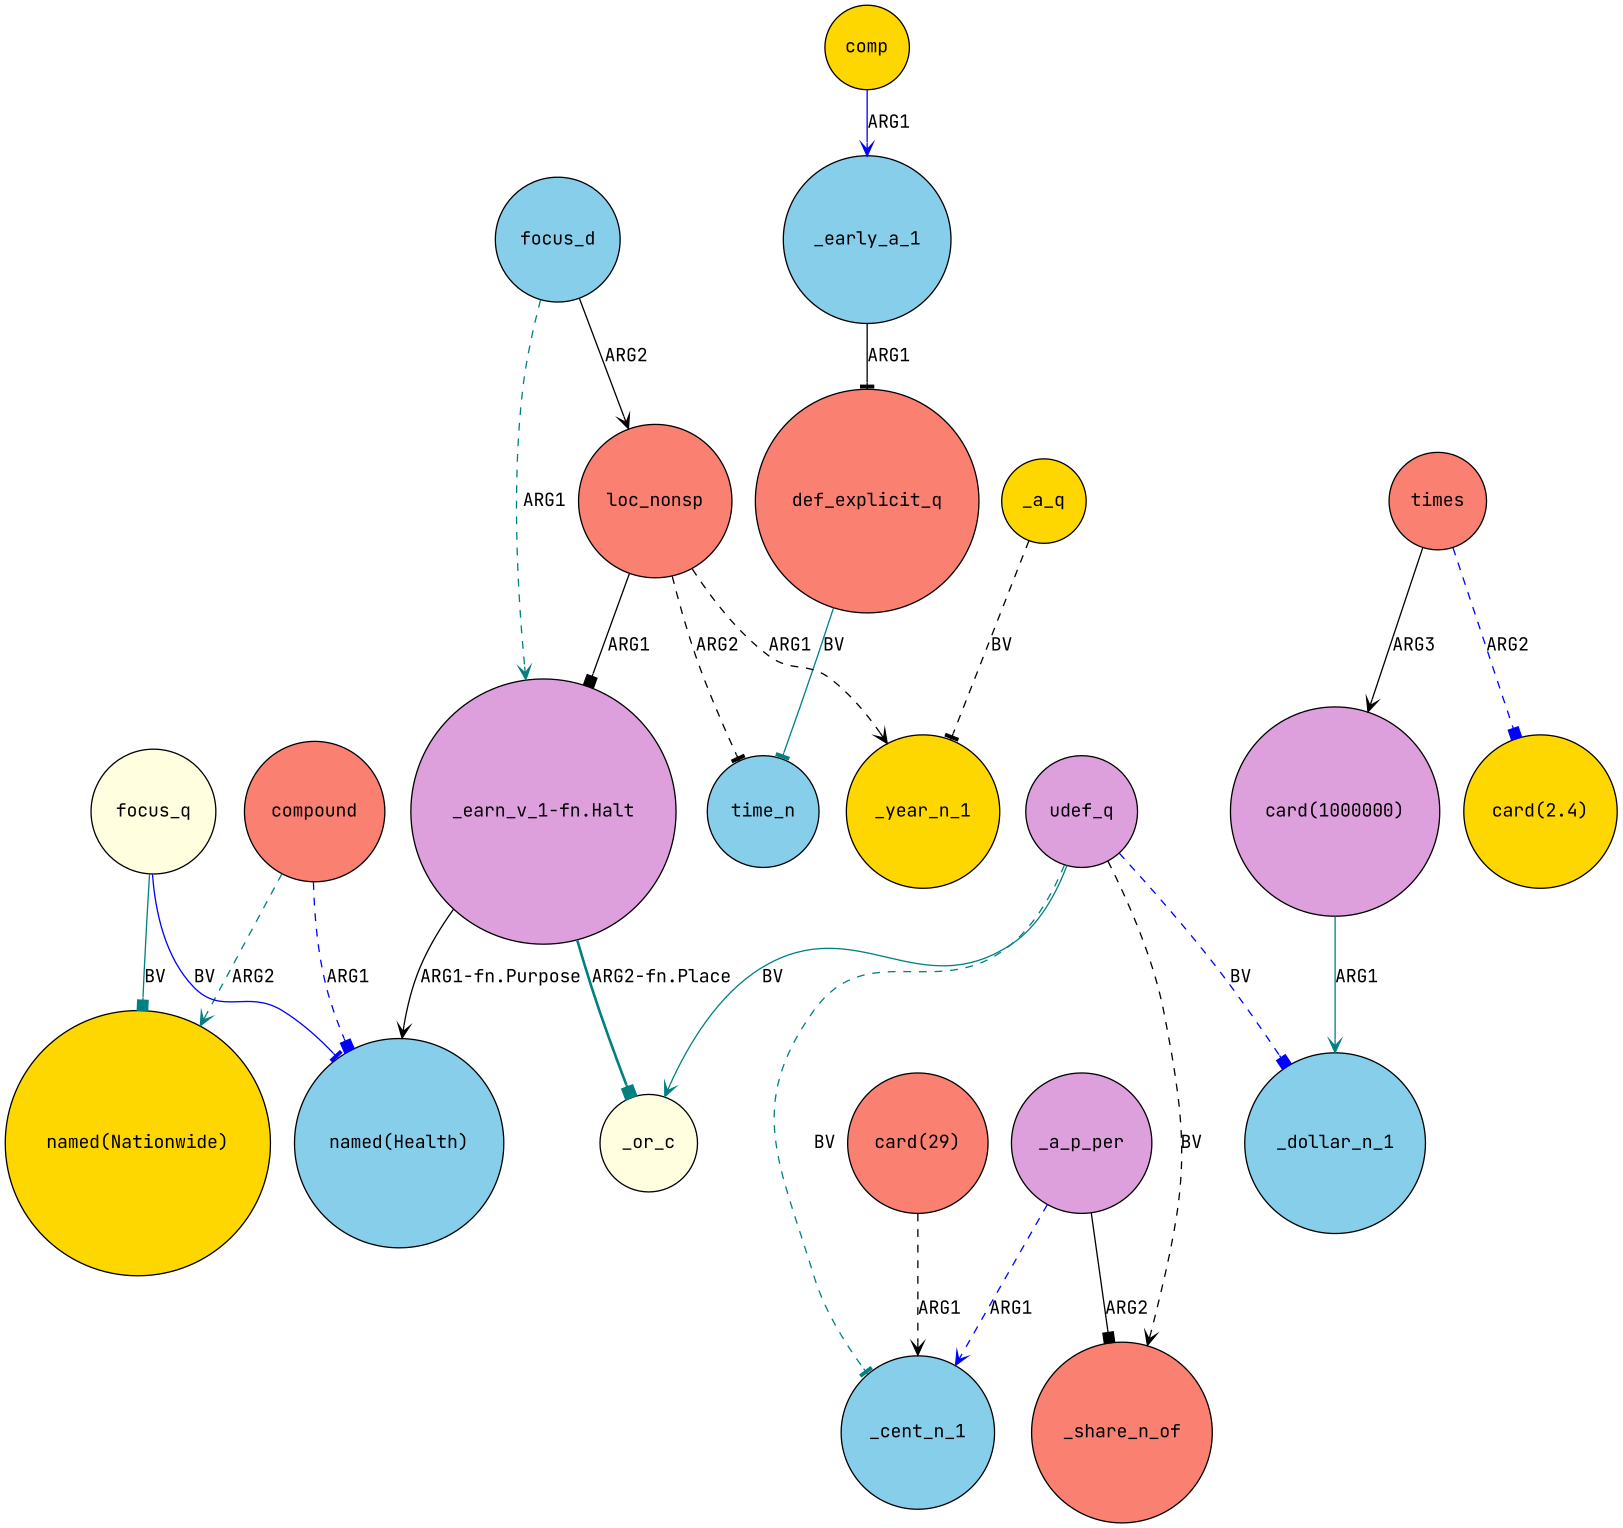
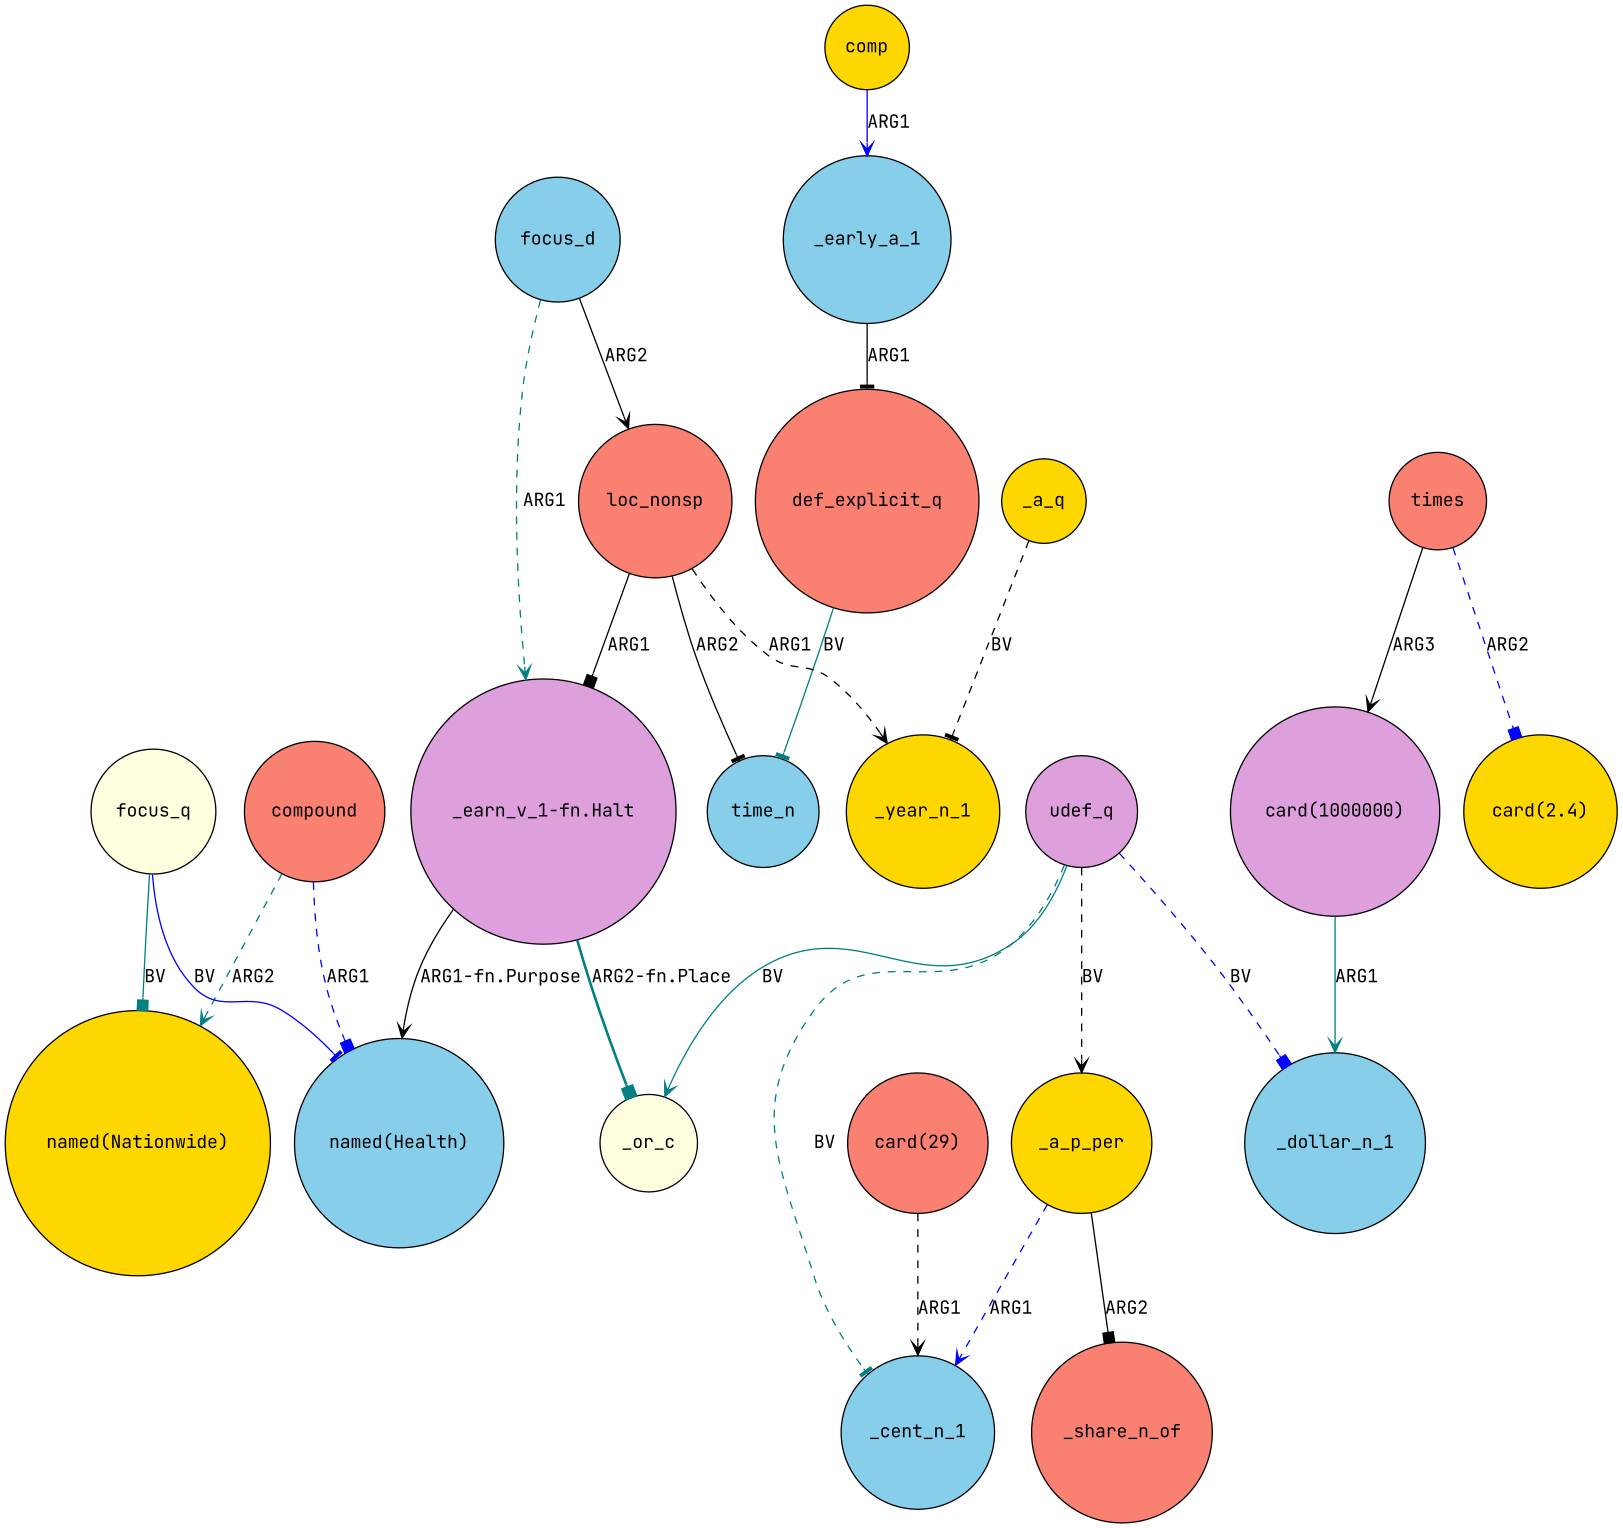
(700, 667) -> (700, 667)
(1178, 1093) -> (1082, 964)
(1082, 1143) -> (1082, 1143)
